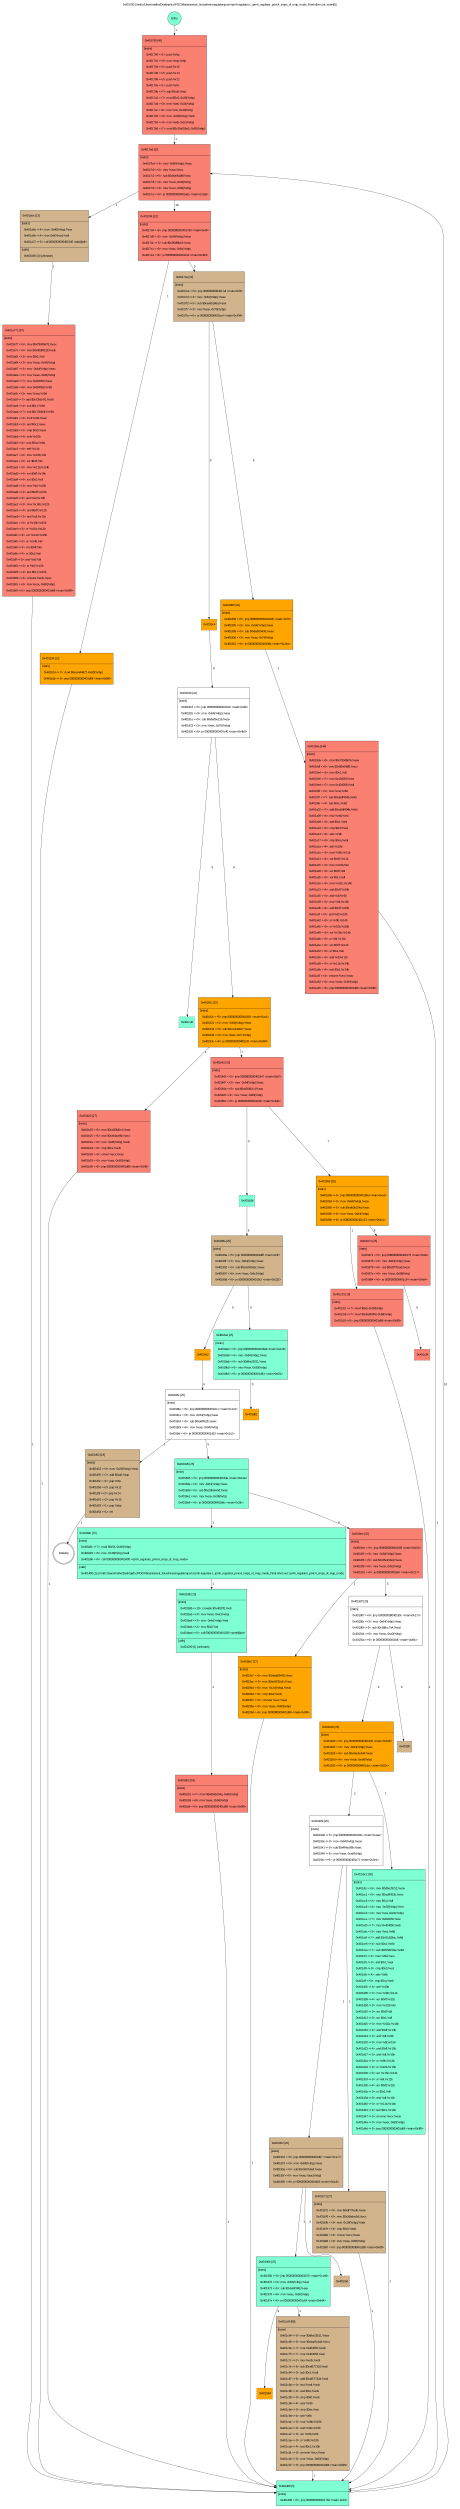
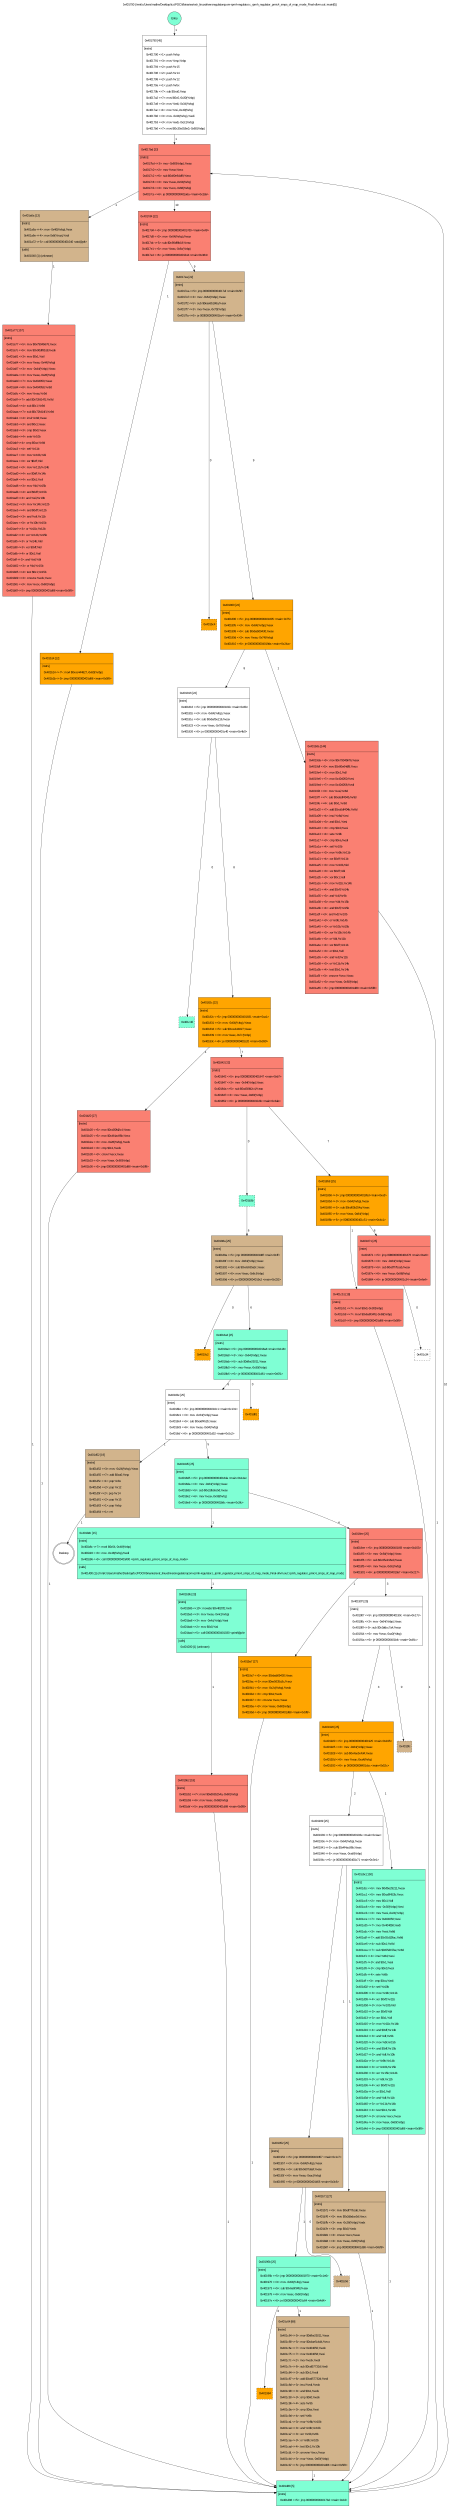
(174, 85) -> (174, 85)
(211, 658) -> (236, 668)
(422, 1355) -> (422, 1355)
(202, 1374) -> (227, 1384)
